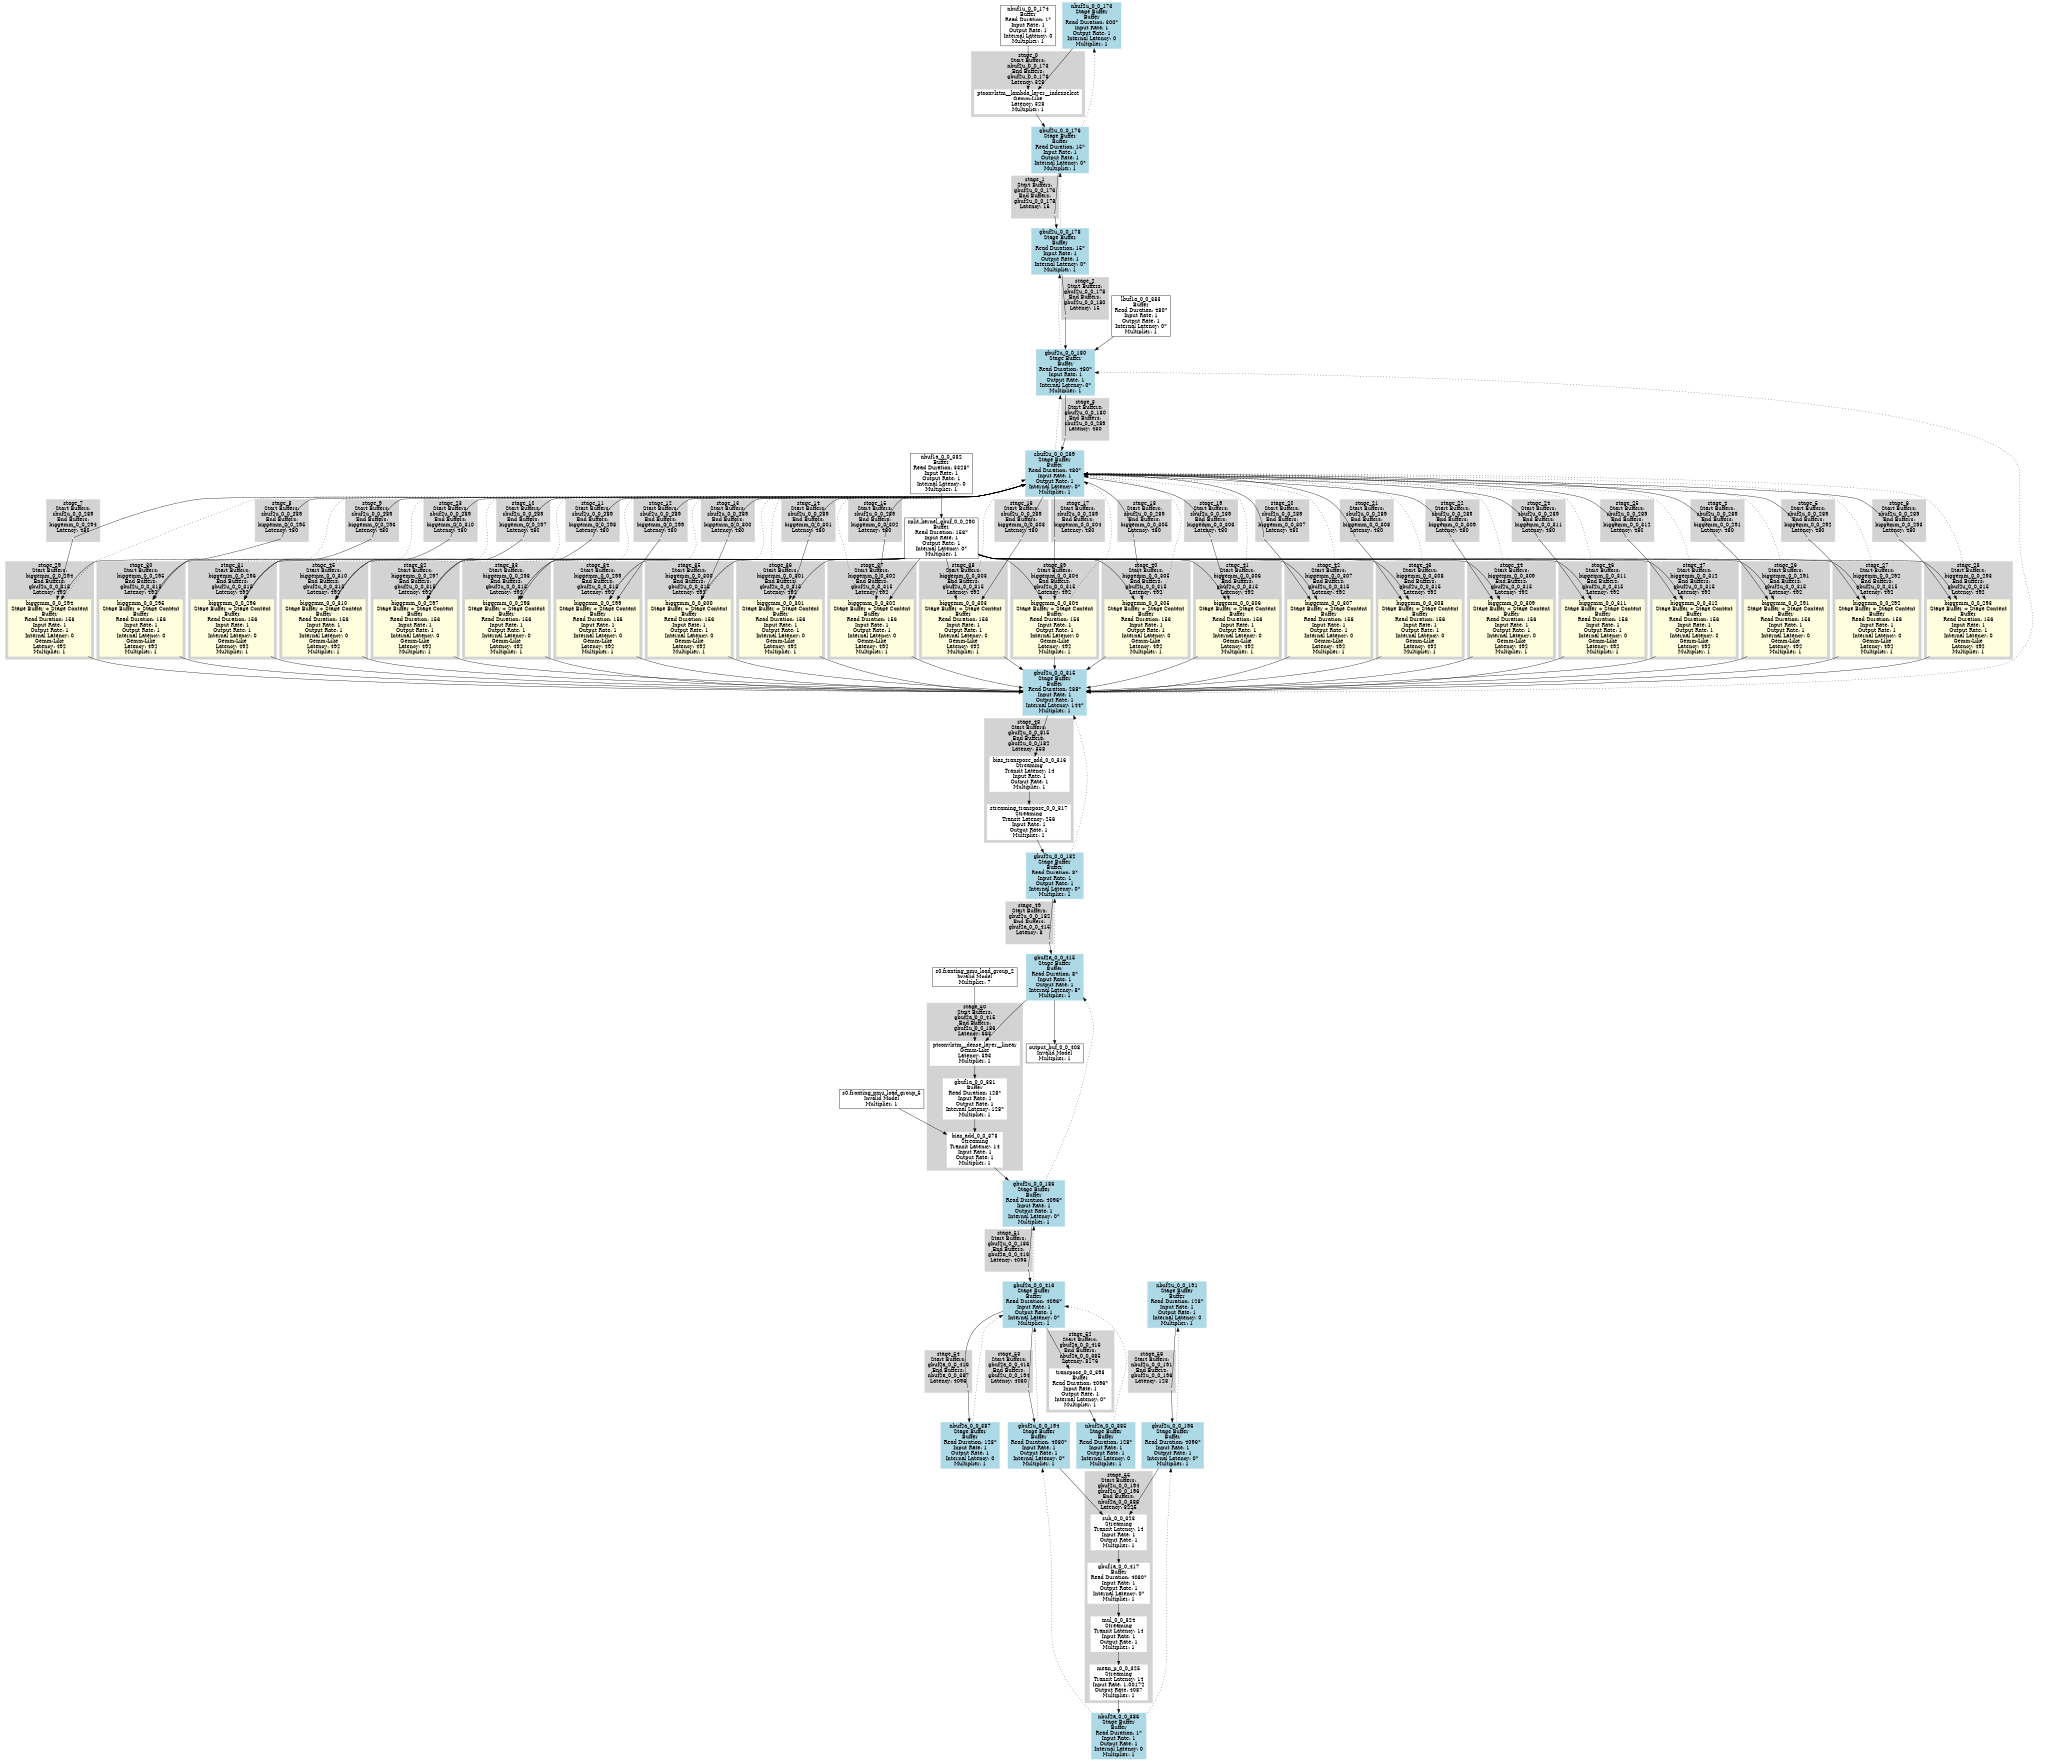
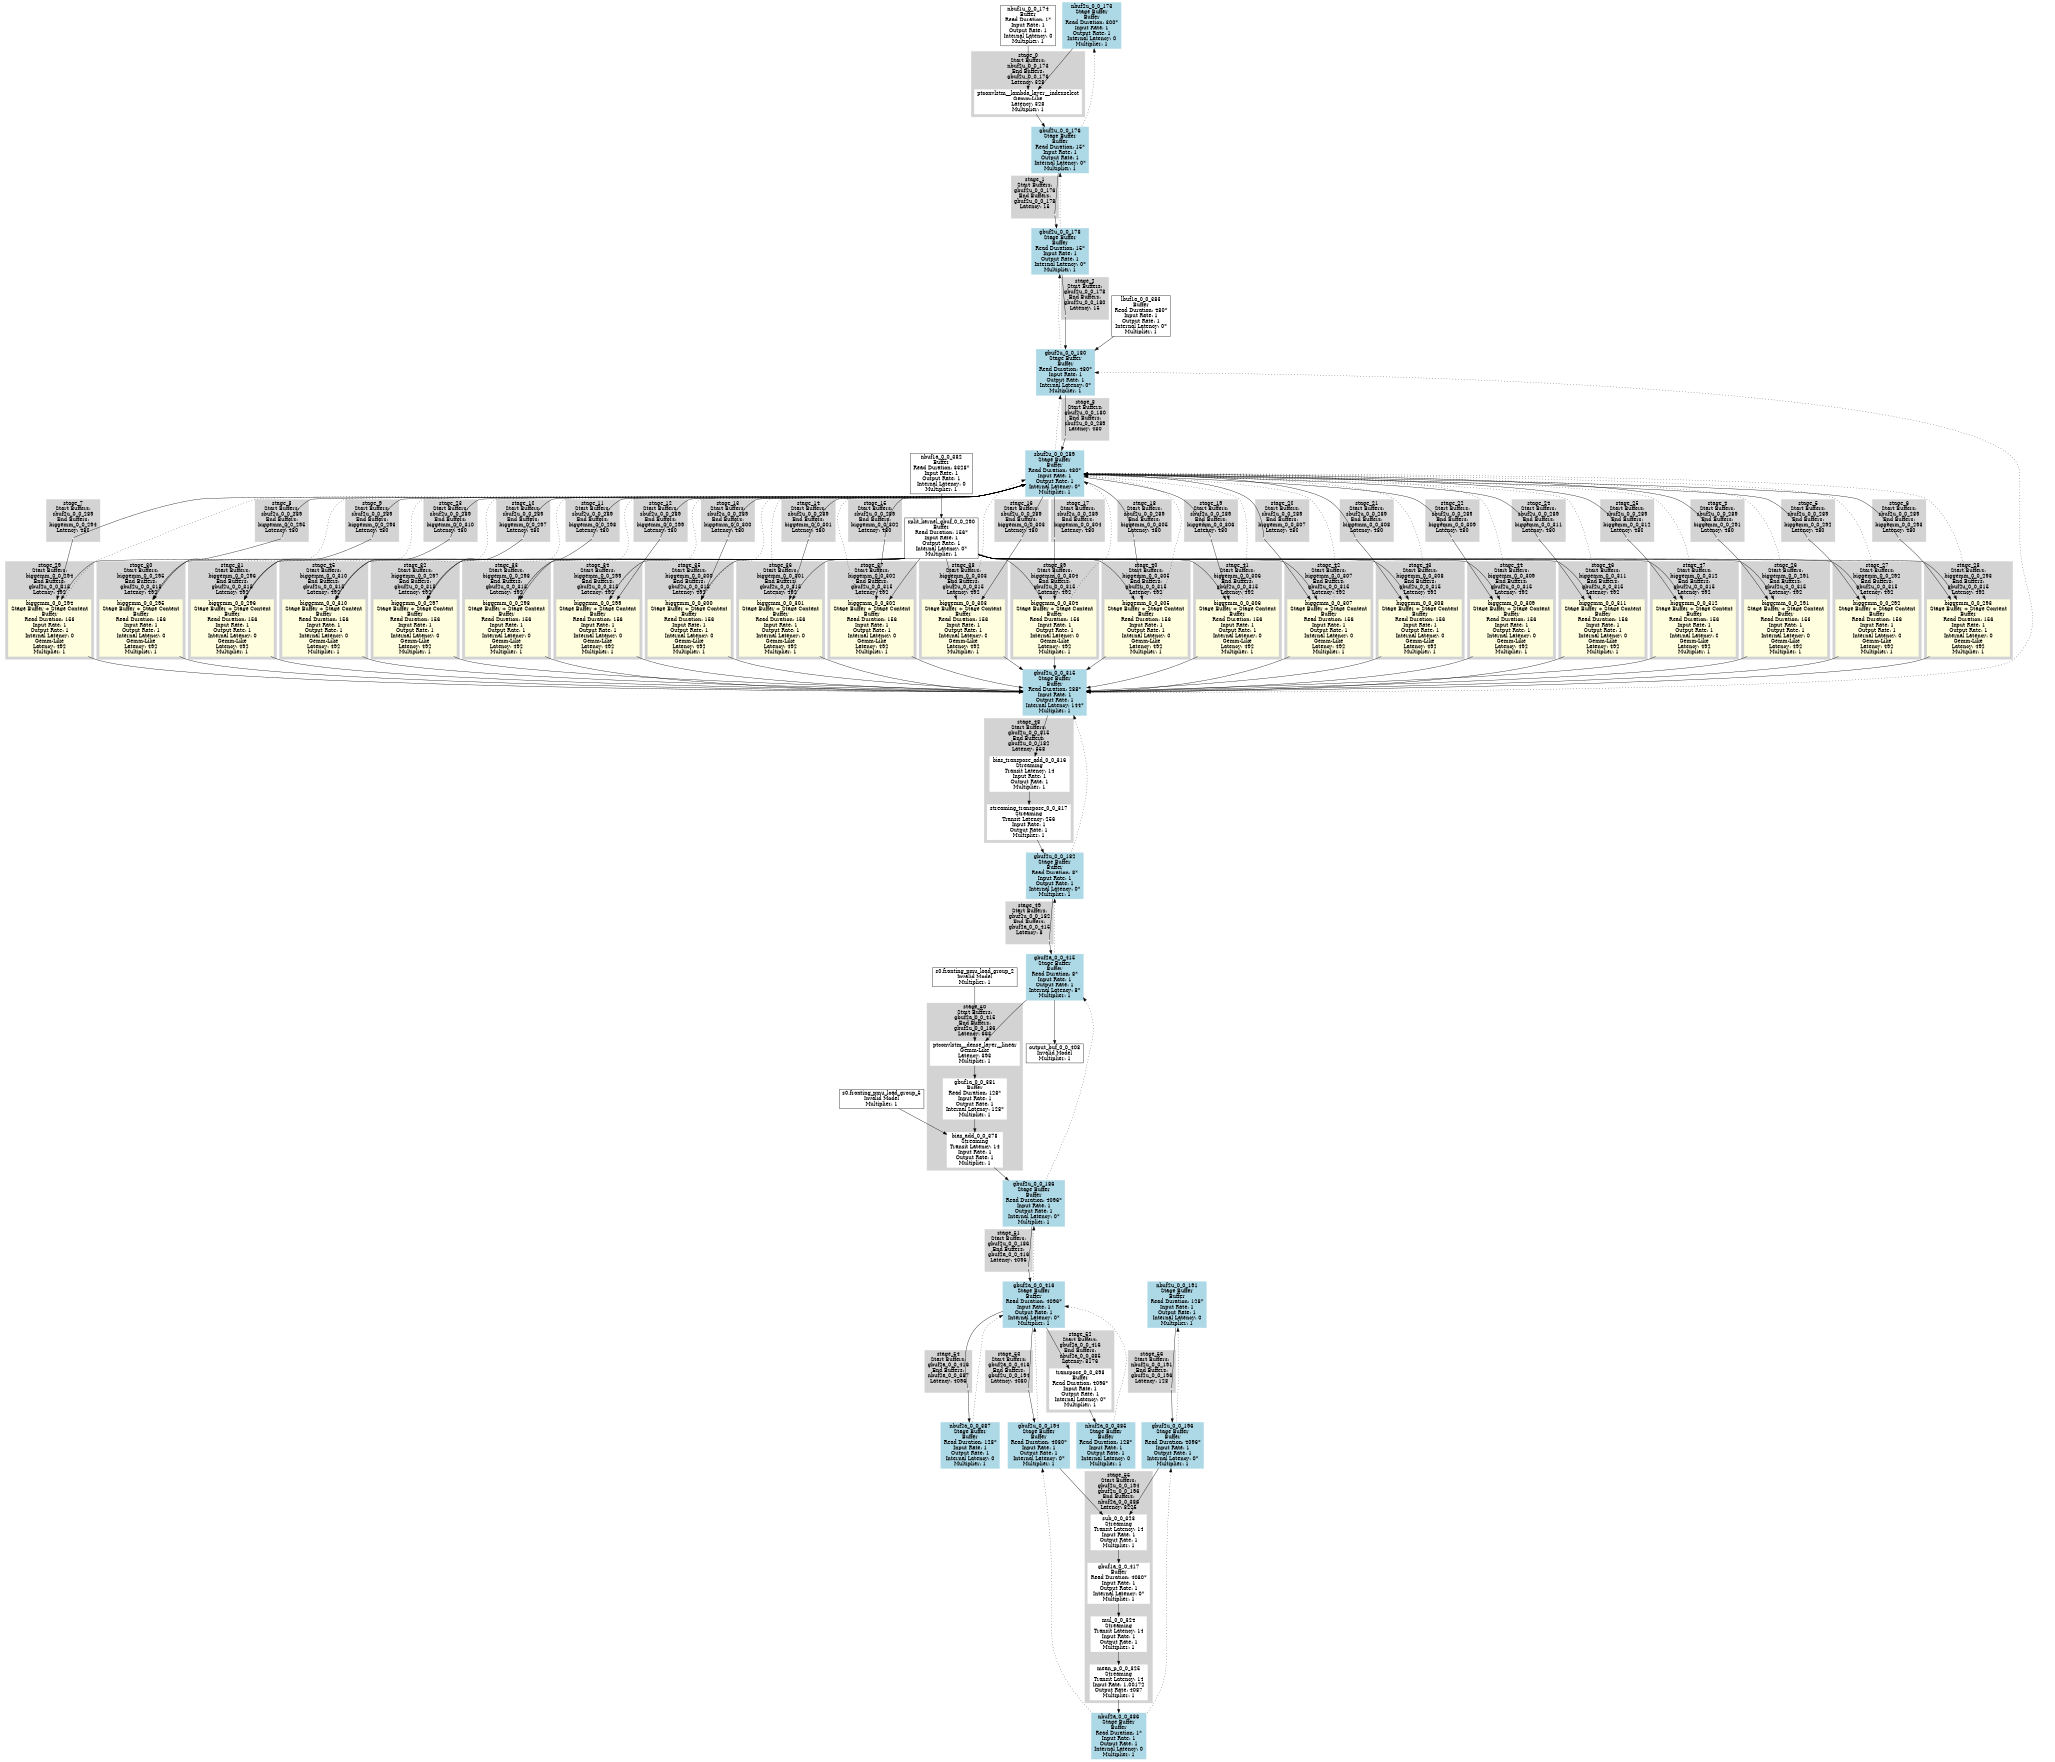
(975, 977) -> (975, 977)
